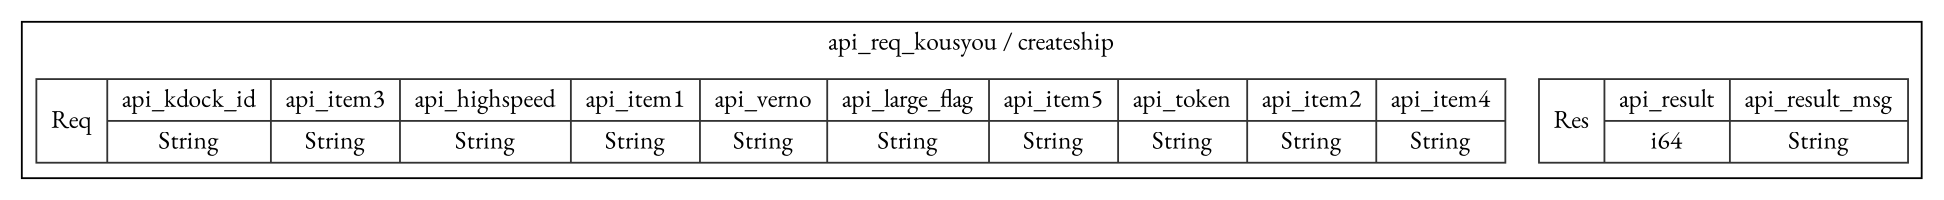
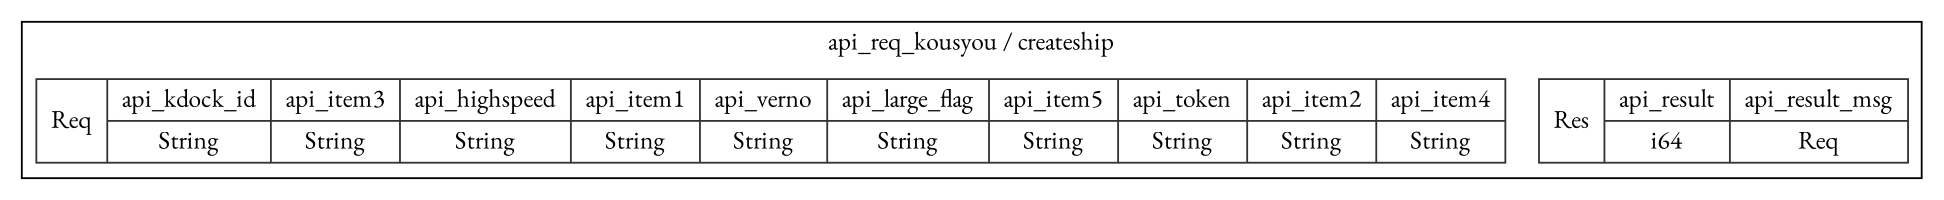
(1819, 141) -> (1819, 141)
